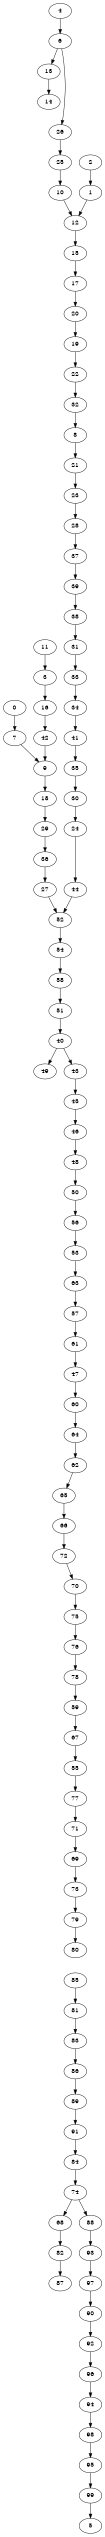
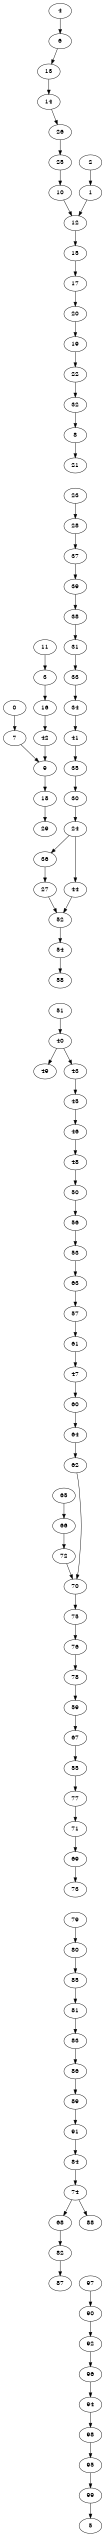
(65, 85) -> (54, 115)
(75, 479) -> none
(45, 842) -> (62, 843)
(60, 994) -> none
(70, 1478) -> (81, 1524)
(75, 1903) -> none
none -> (75, 1963)
(90, 2253) -> none
